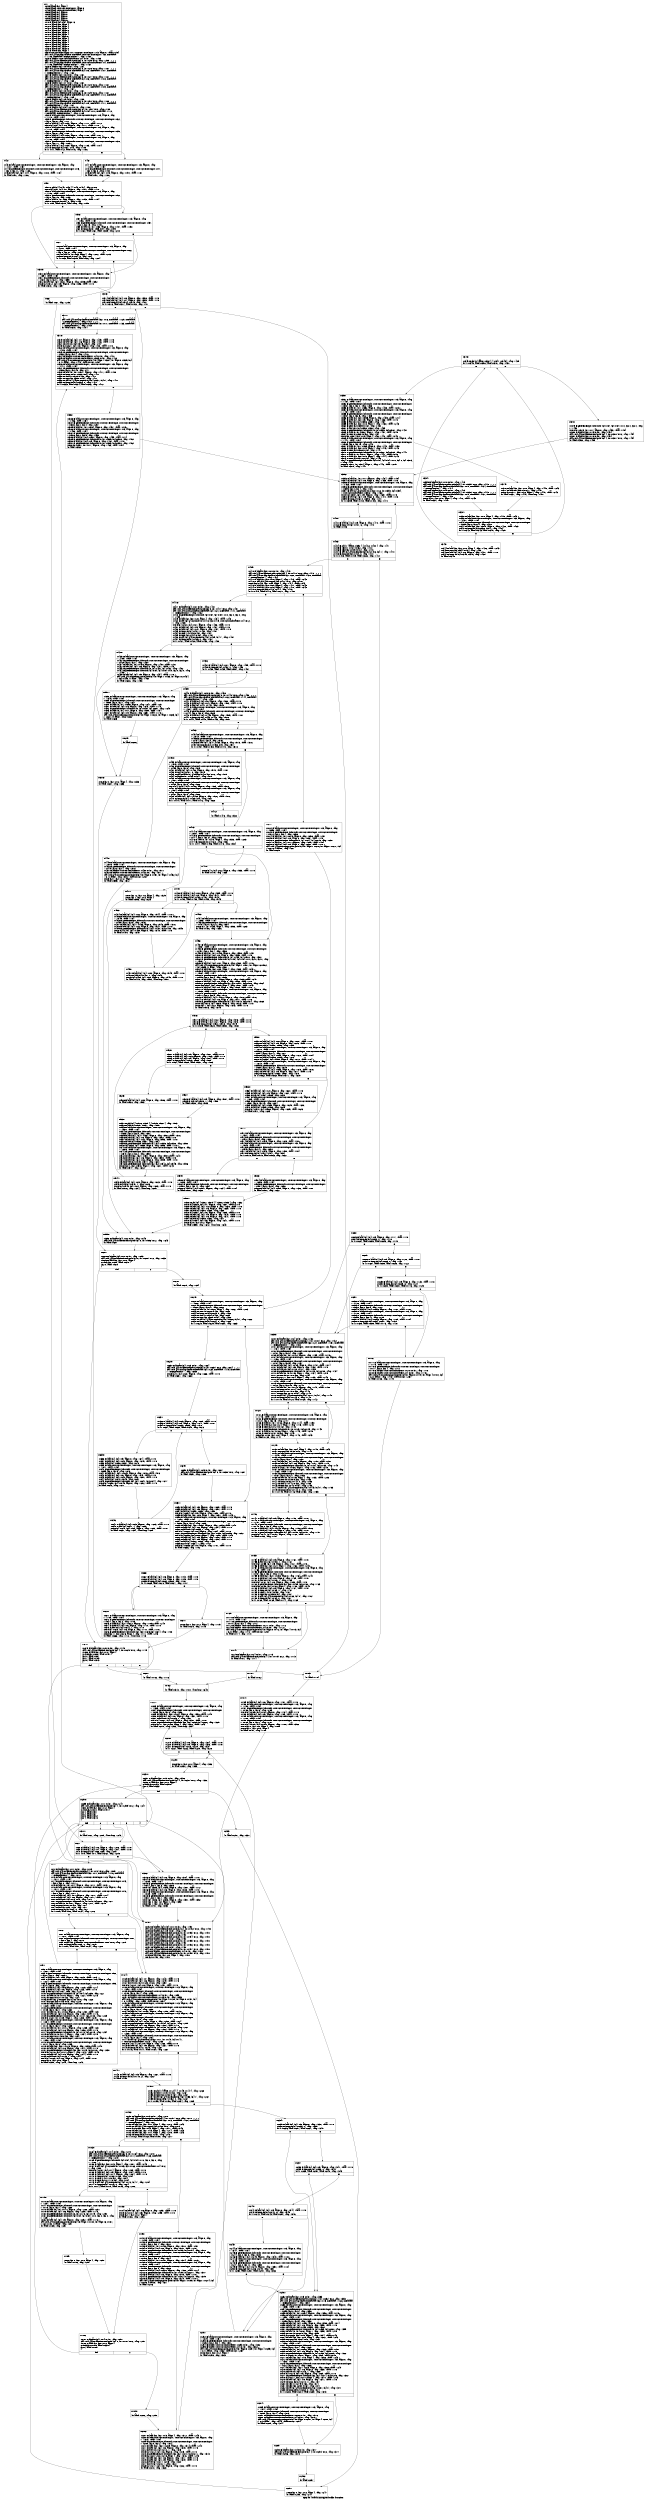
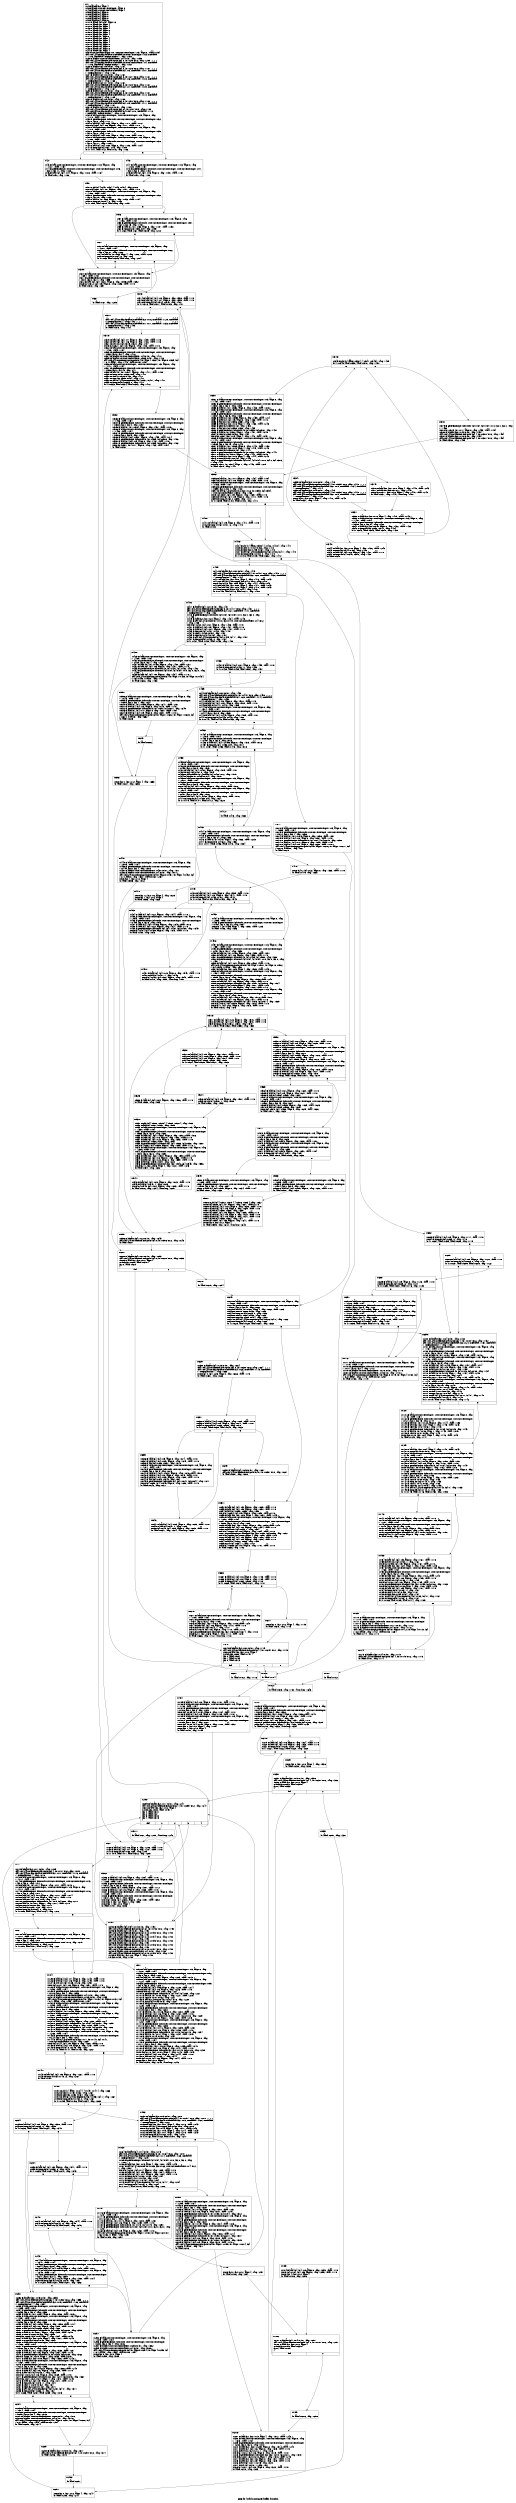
(147, 2197) -> (203, 2191)
